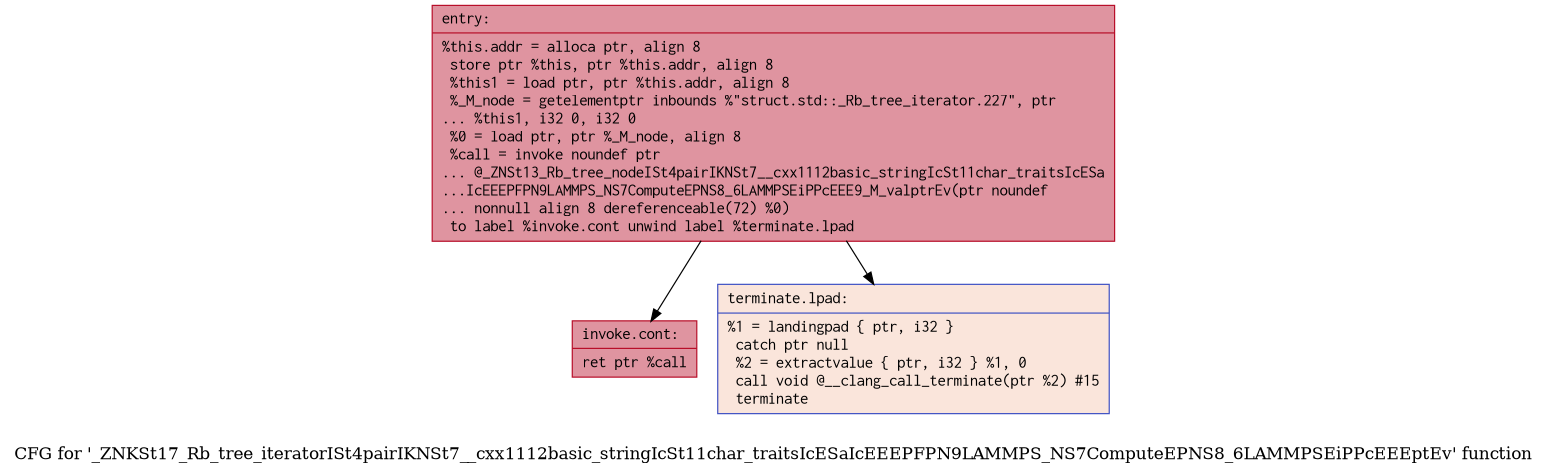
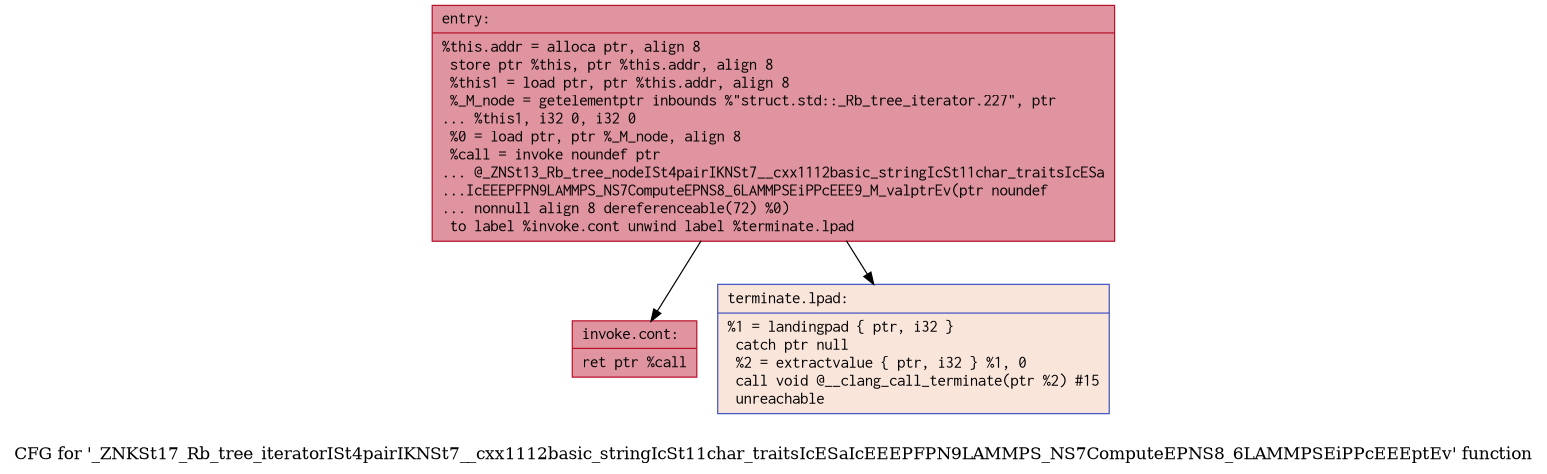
(768, 399) -> (776, 399)
